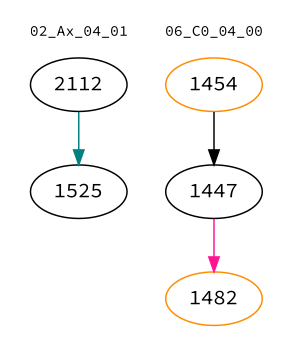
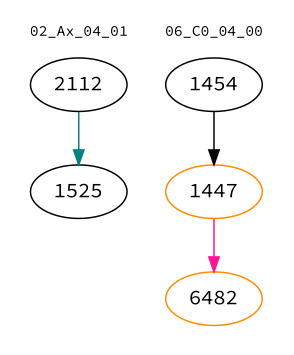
(214, 85) -> (214, 85)
(214, 192) -> (214, 192)
(214, 299) -> (214, 299)
